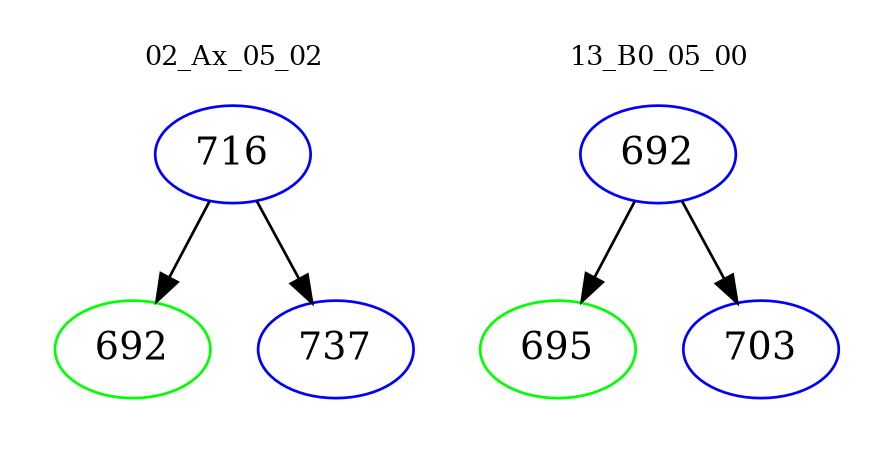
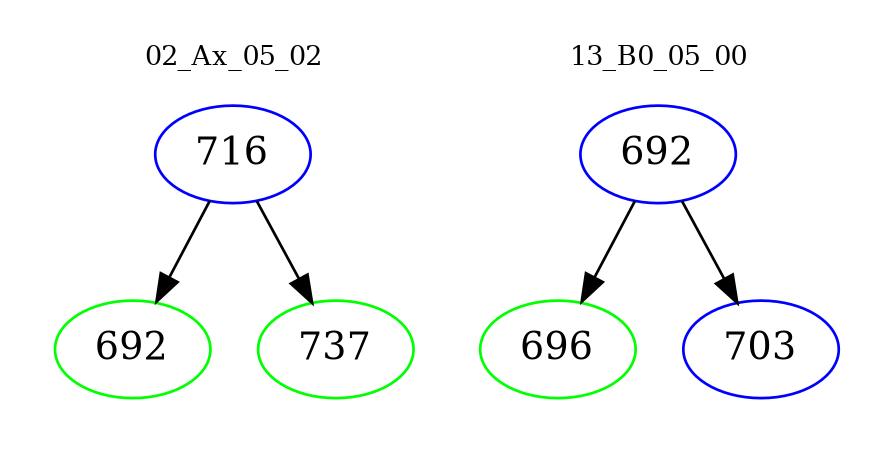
(336, 349) -> (336, 349)
(558, 349) -> (558, 349)
